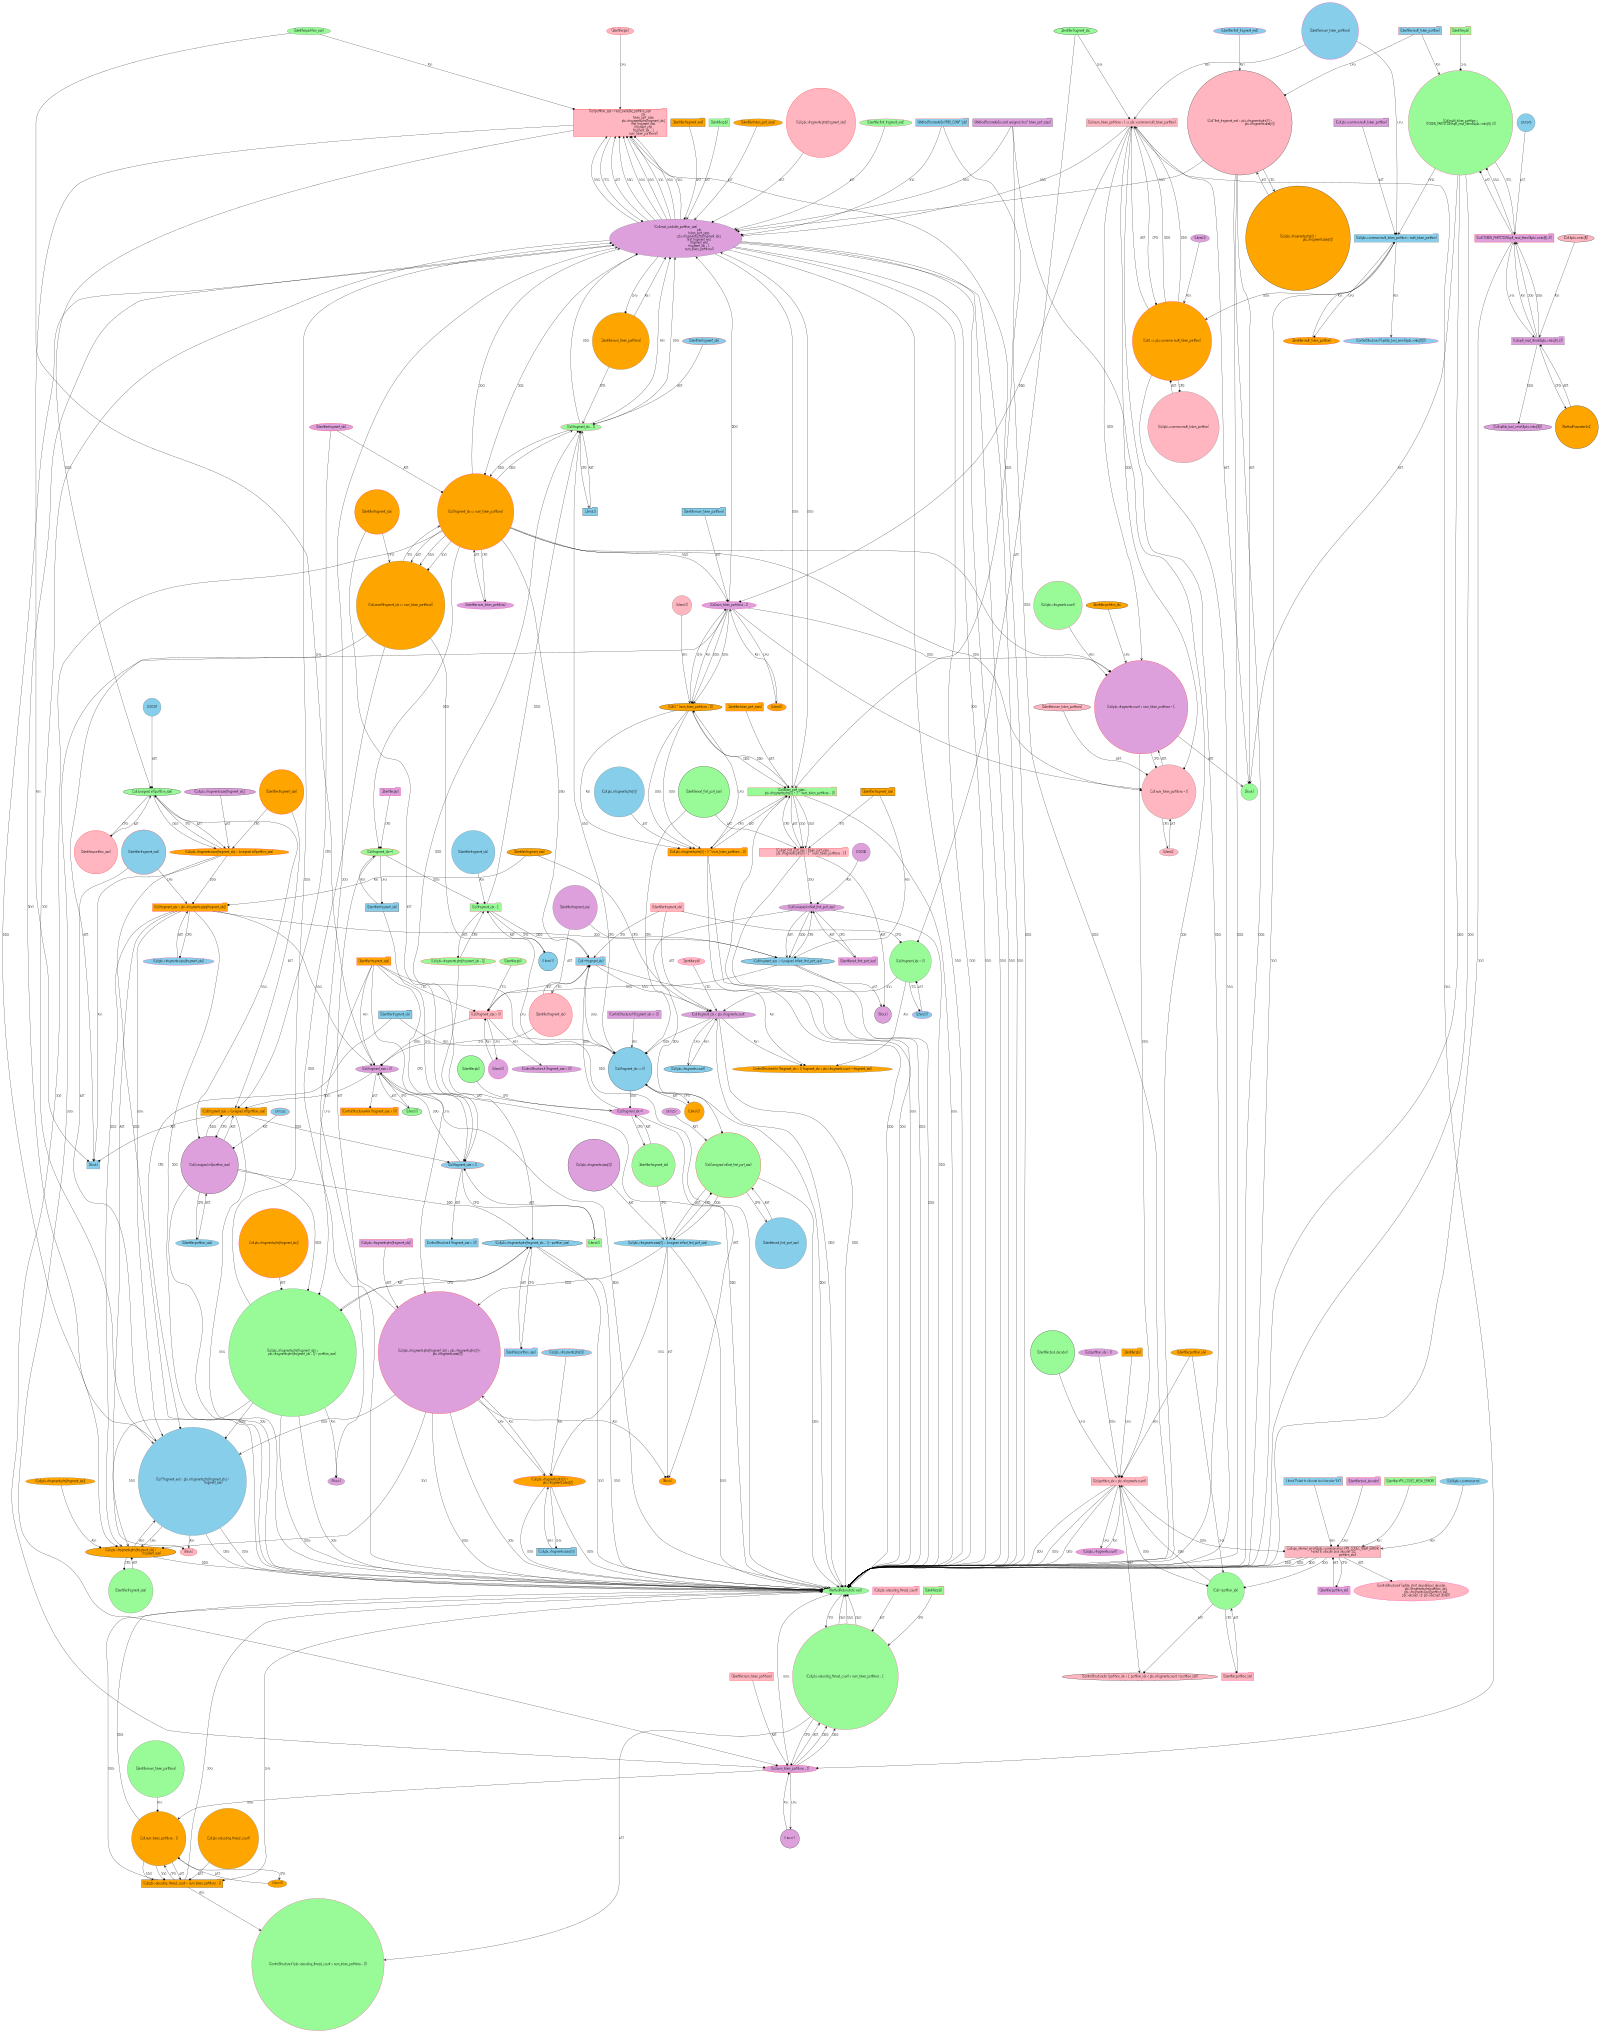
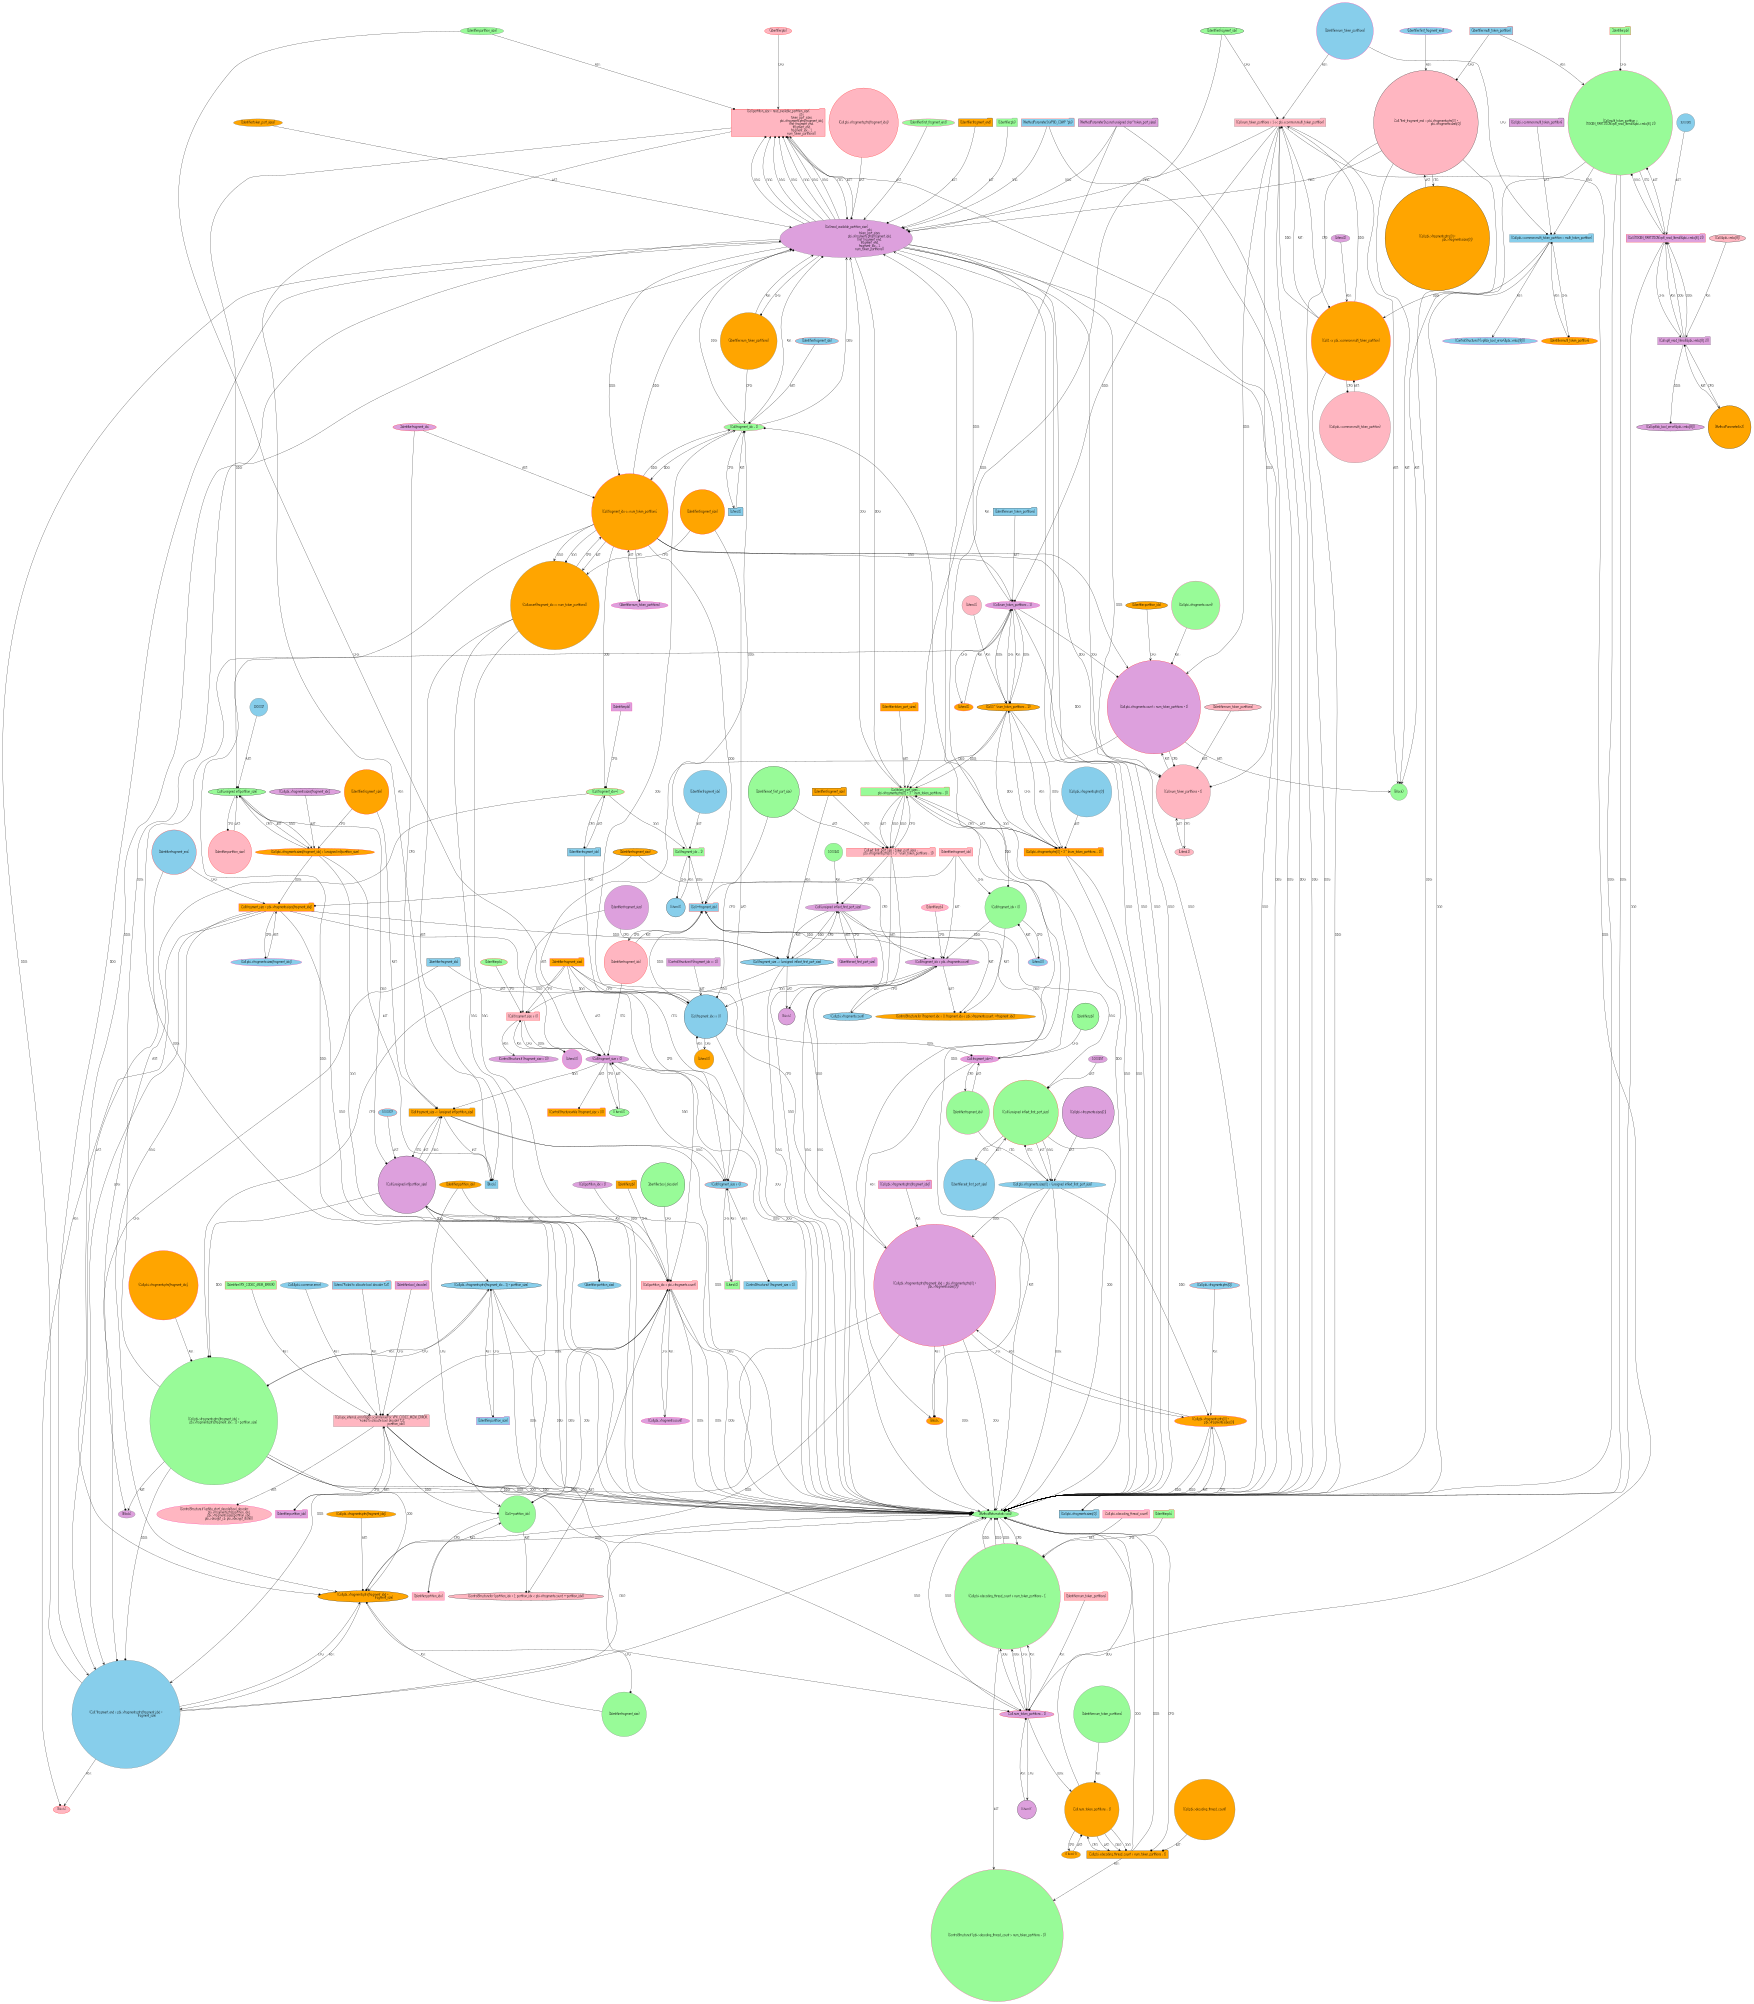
(861, 852) -> (834, 852)
(458, 961) -> none
(486, 1580) -> (660, 1534)
